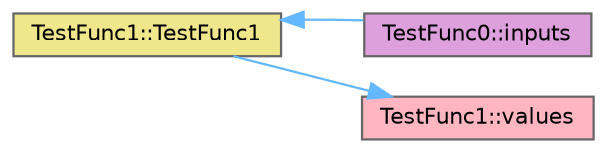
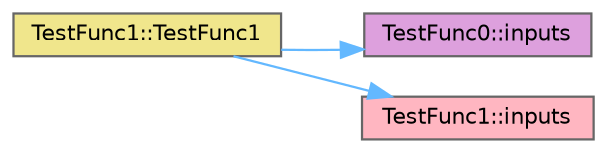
(334, 20) -> (311, 50)
(478, 118) -> (478, 118)
